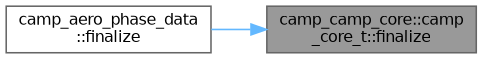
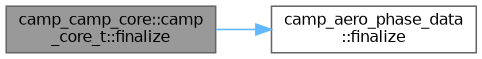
(231, 29) -> (236, 29)
